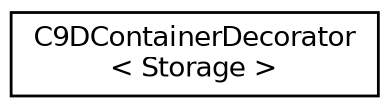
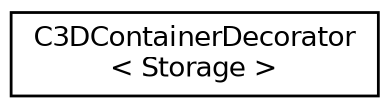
(195, 54) -> (195, 54)
